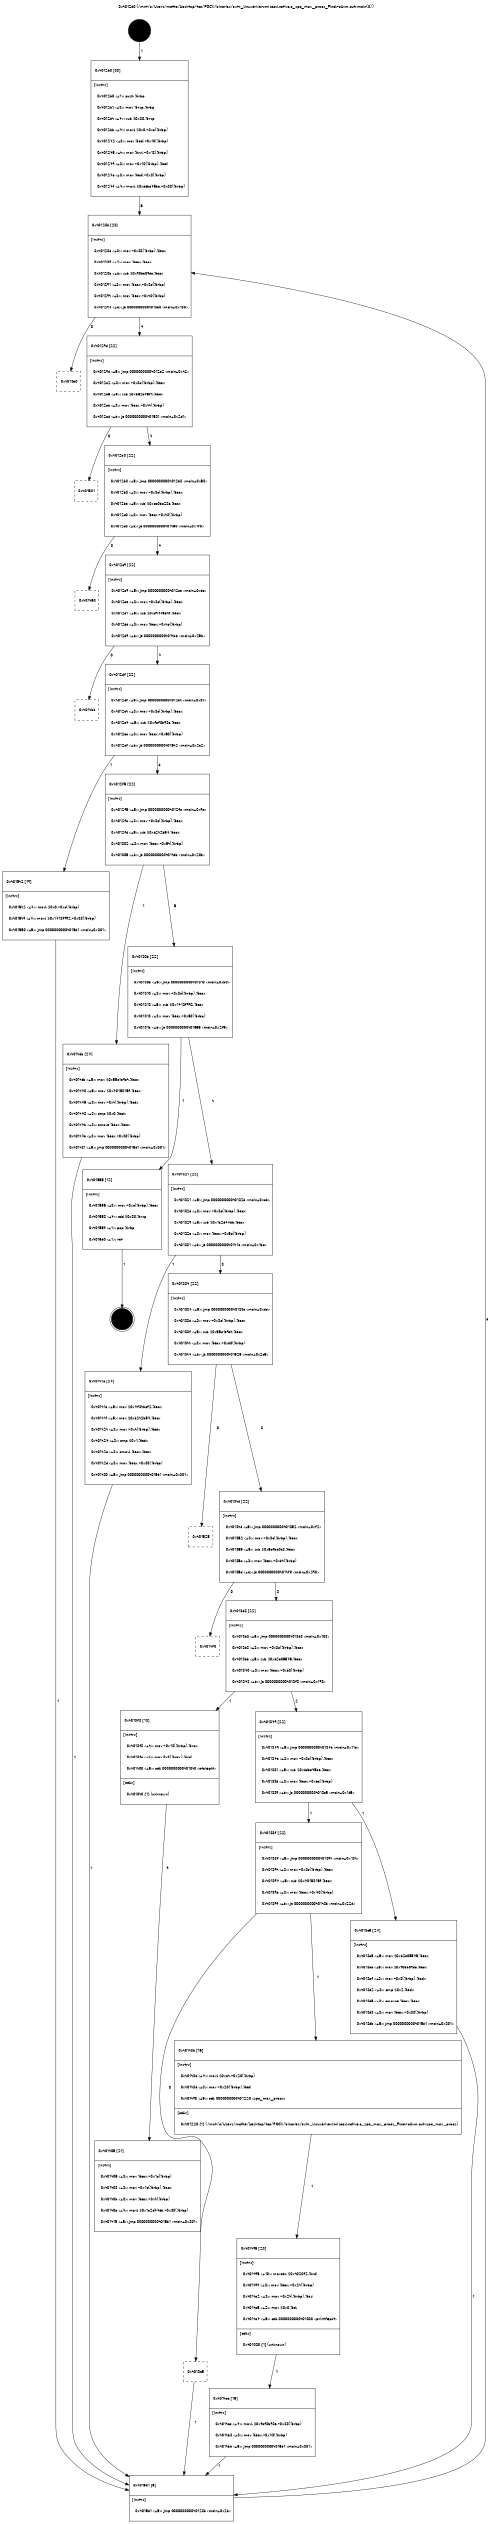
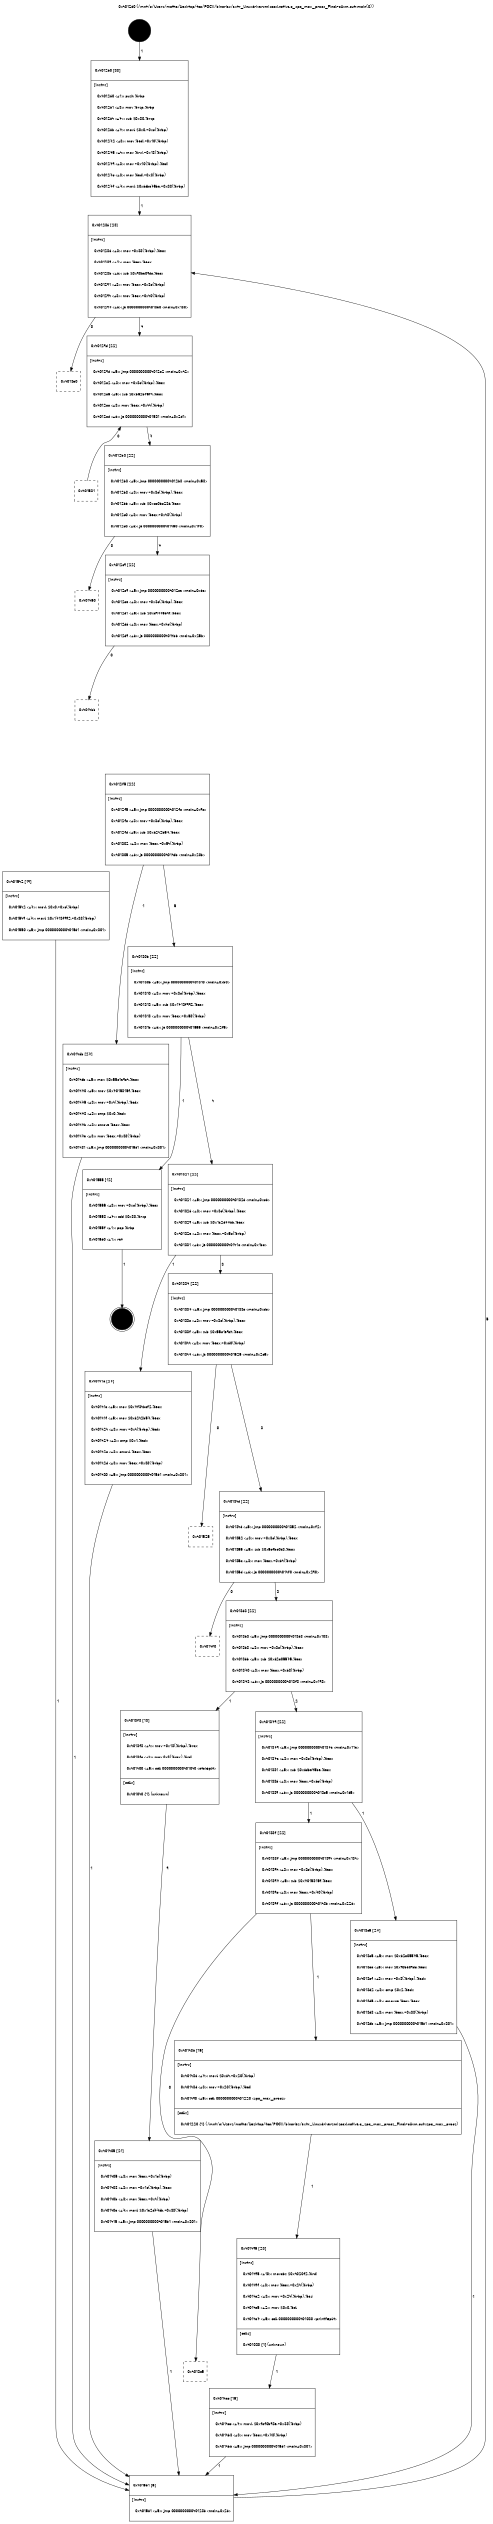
(141, 206) -> (141, 206)
(99, 451) -> (97, 451)
(157, 710) -> none
(487, 1319) -> (487, 1319)
(189, 2427) -> (166, 2352)
